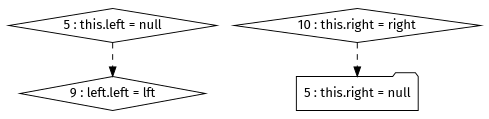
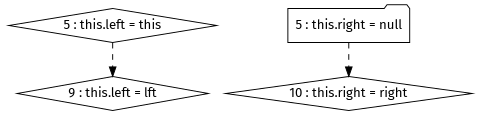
(113, 26) -> (113, 26)
(357, 55) -> (349, 55)
(113, 94) -> (113, 94)
